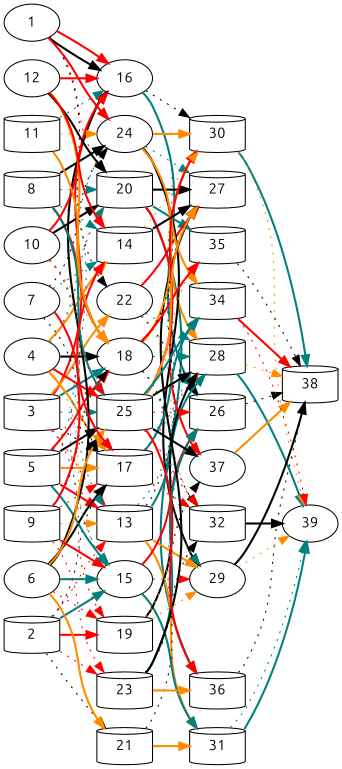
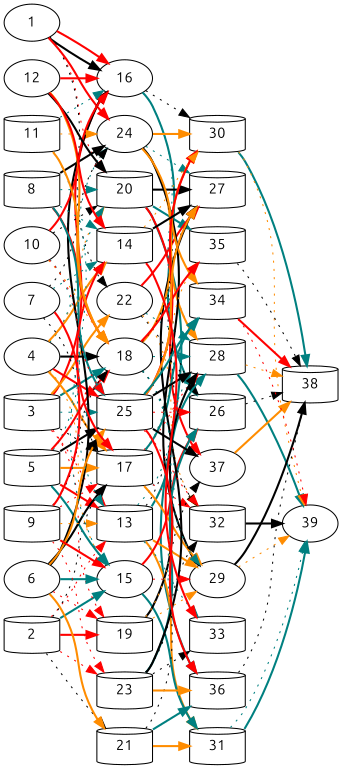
(71, 222) -> (71, 222)
none -> (169, 521)
none -> (217, 635)
none -> (167, 721)
